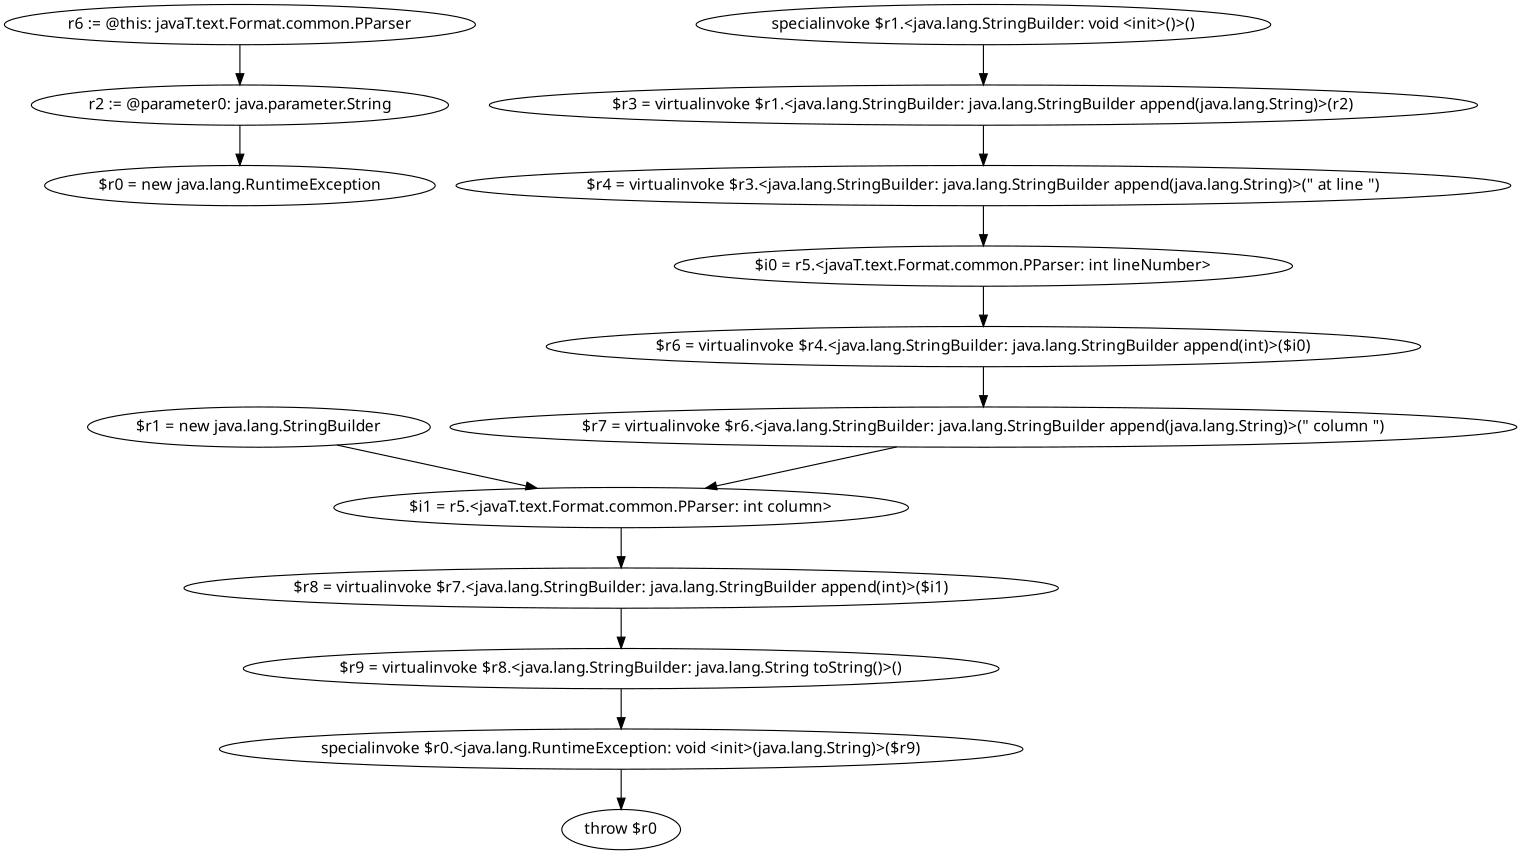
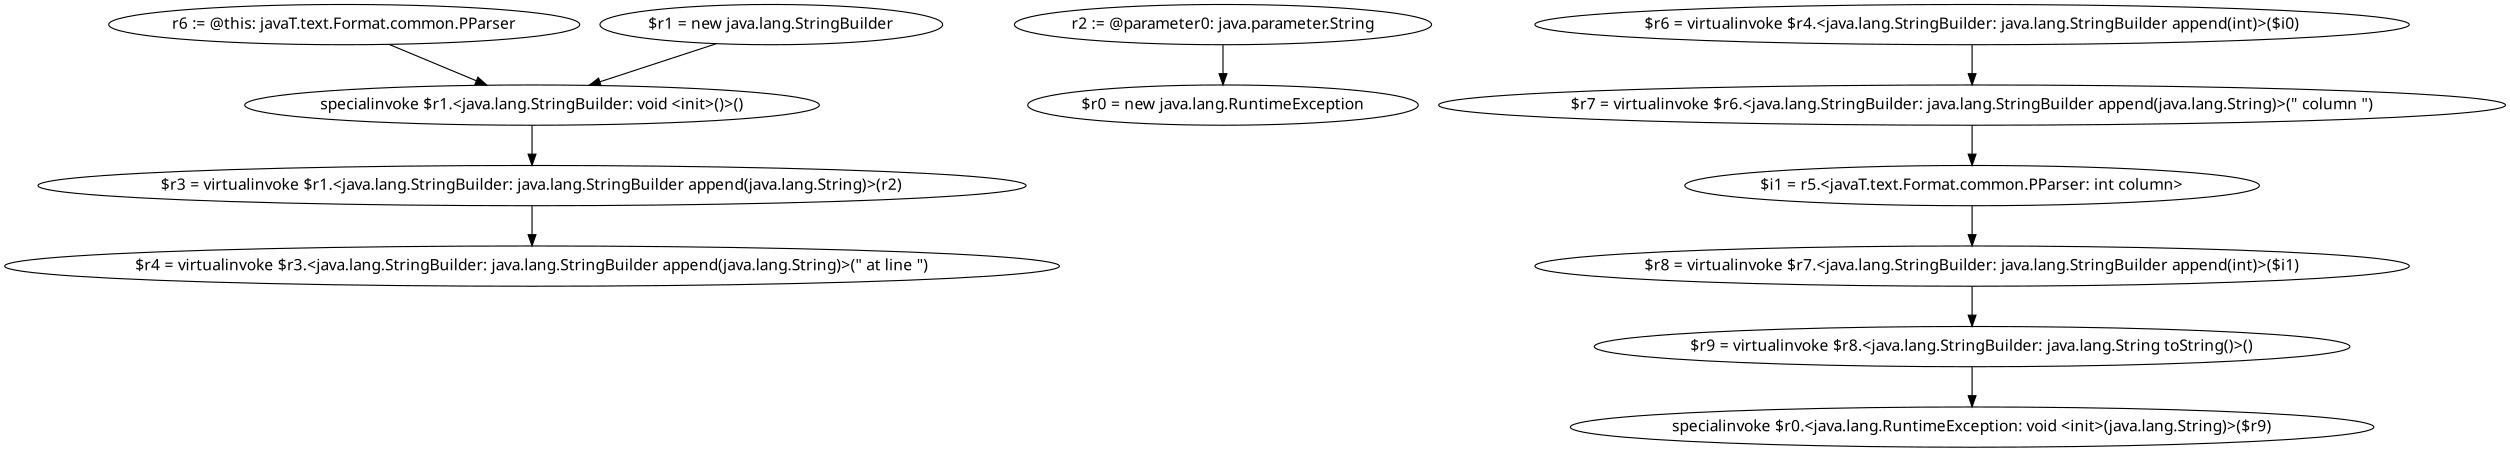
(240, 59) -> (433, 63)
(983, 266) -> none
(432, 466) -> (658, 63)
(621, 830) -> none
